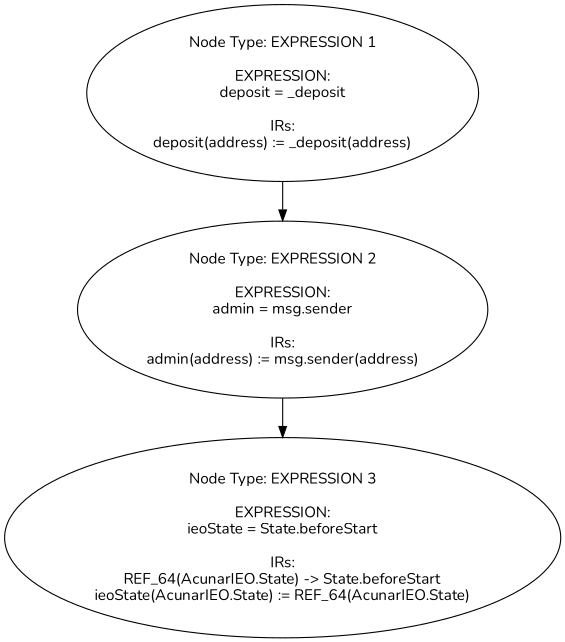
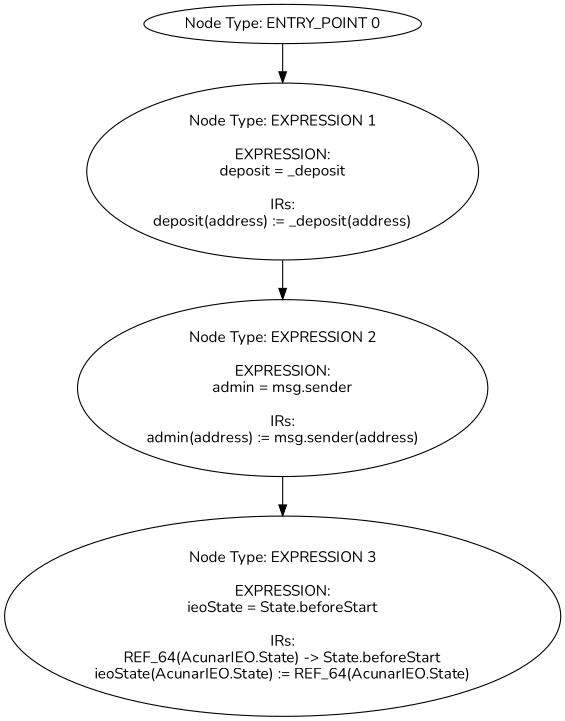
none -> (283, 24)
